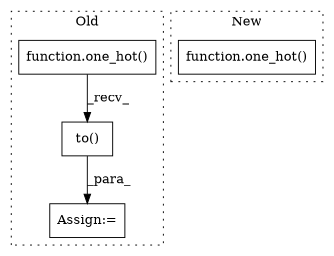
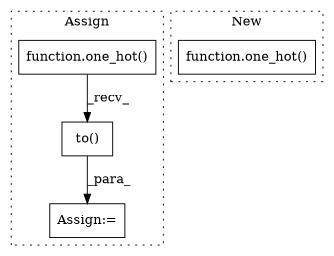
(87, 22) -> (87, 22)
